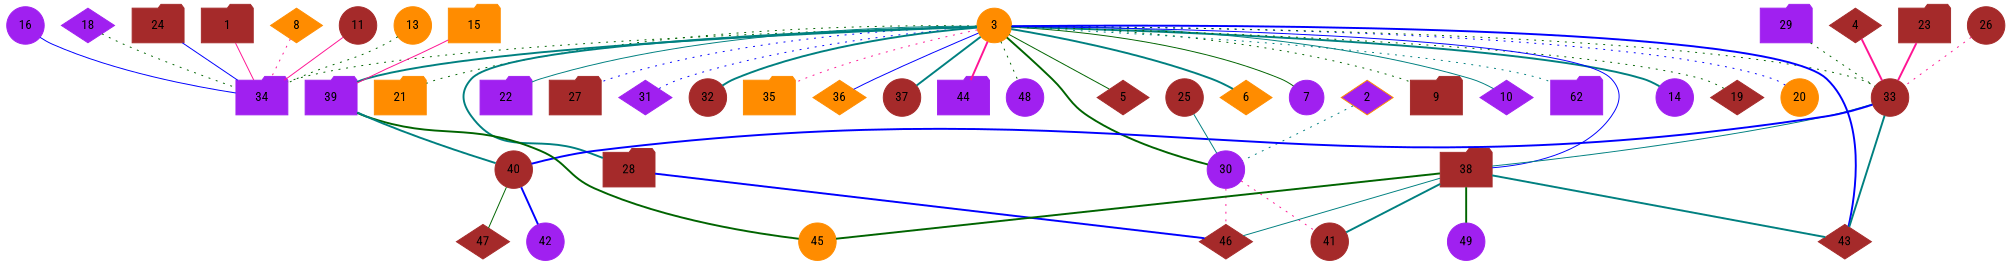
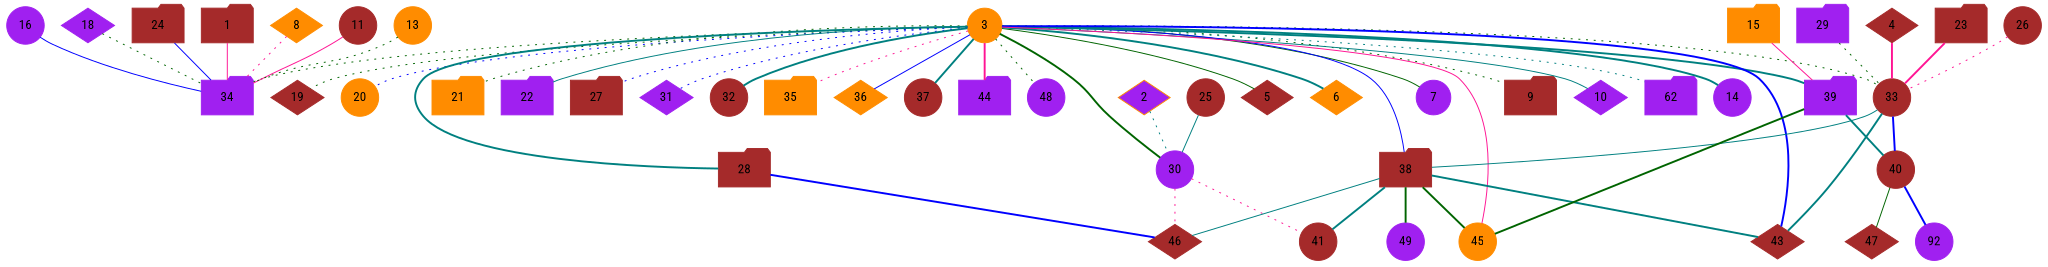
none -> (1458, 78)
(545, 242) -> (1934, 242)
